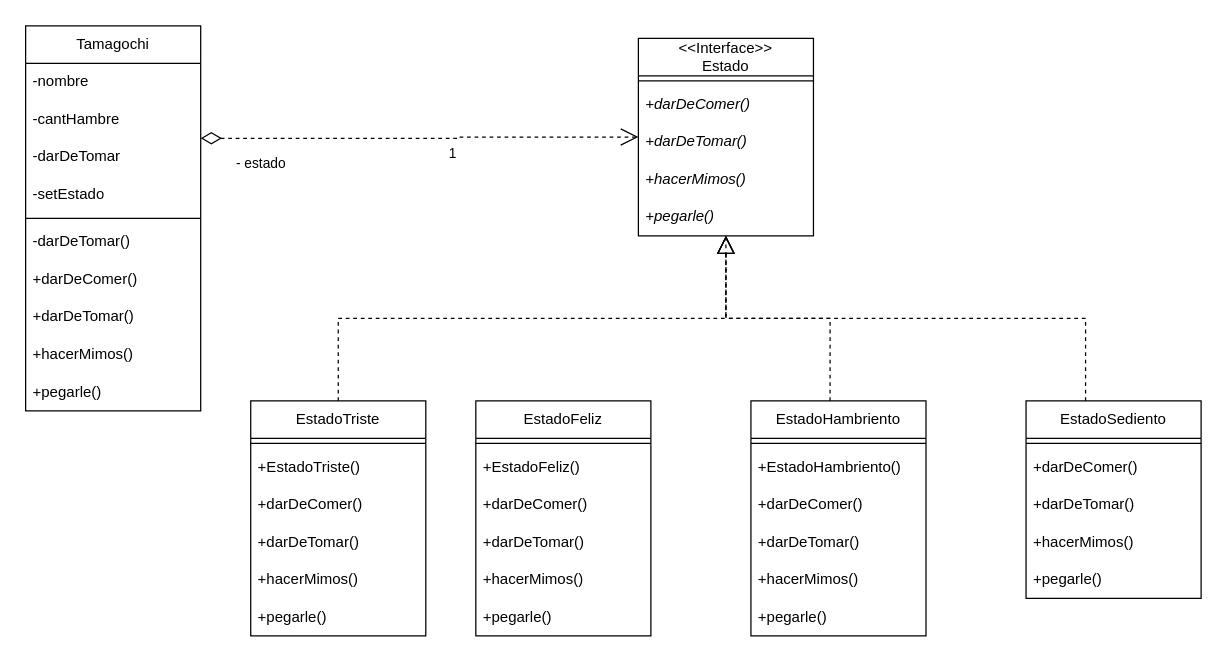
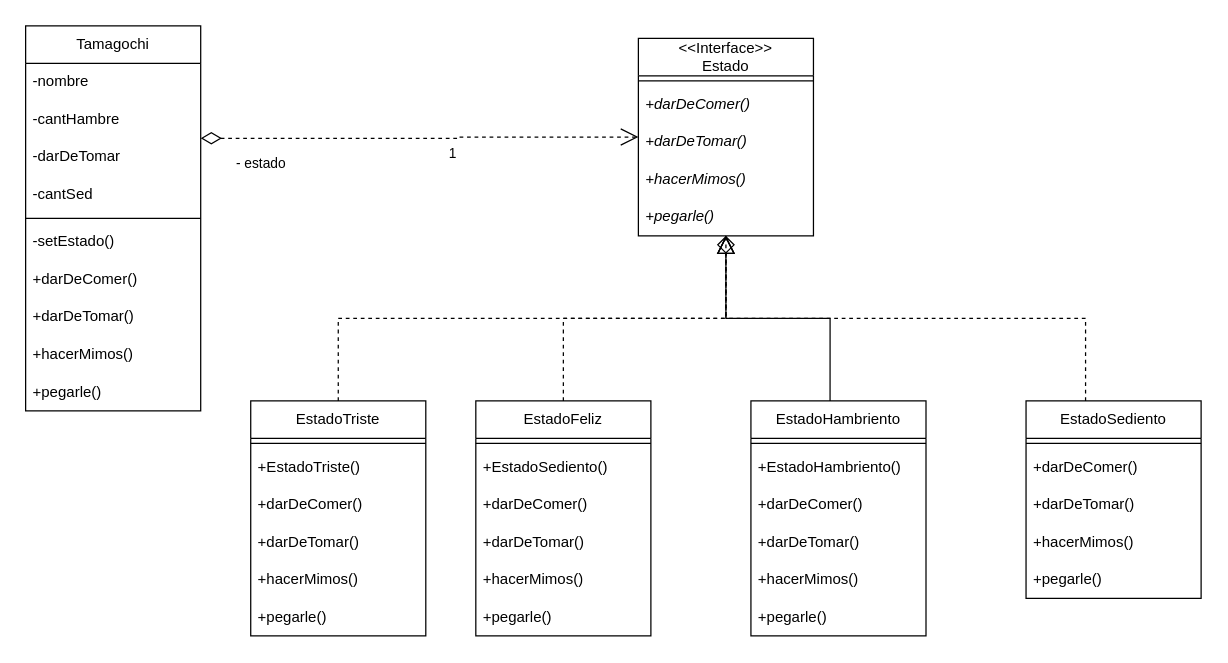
(75, 194) -> (67, 194)
(88, 242) -> (84, 242)
(832, 318) -> (832, 318)
(830, 359) -> (830, 359)
none -> (563, 361)
(538, 467) -> (553, 467)
